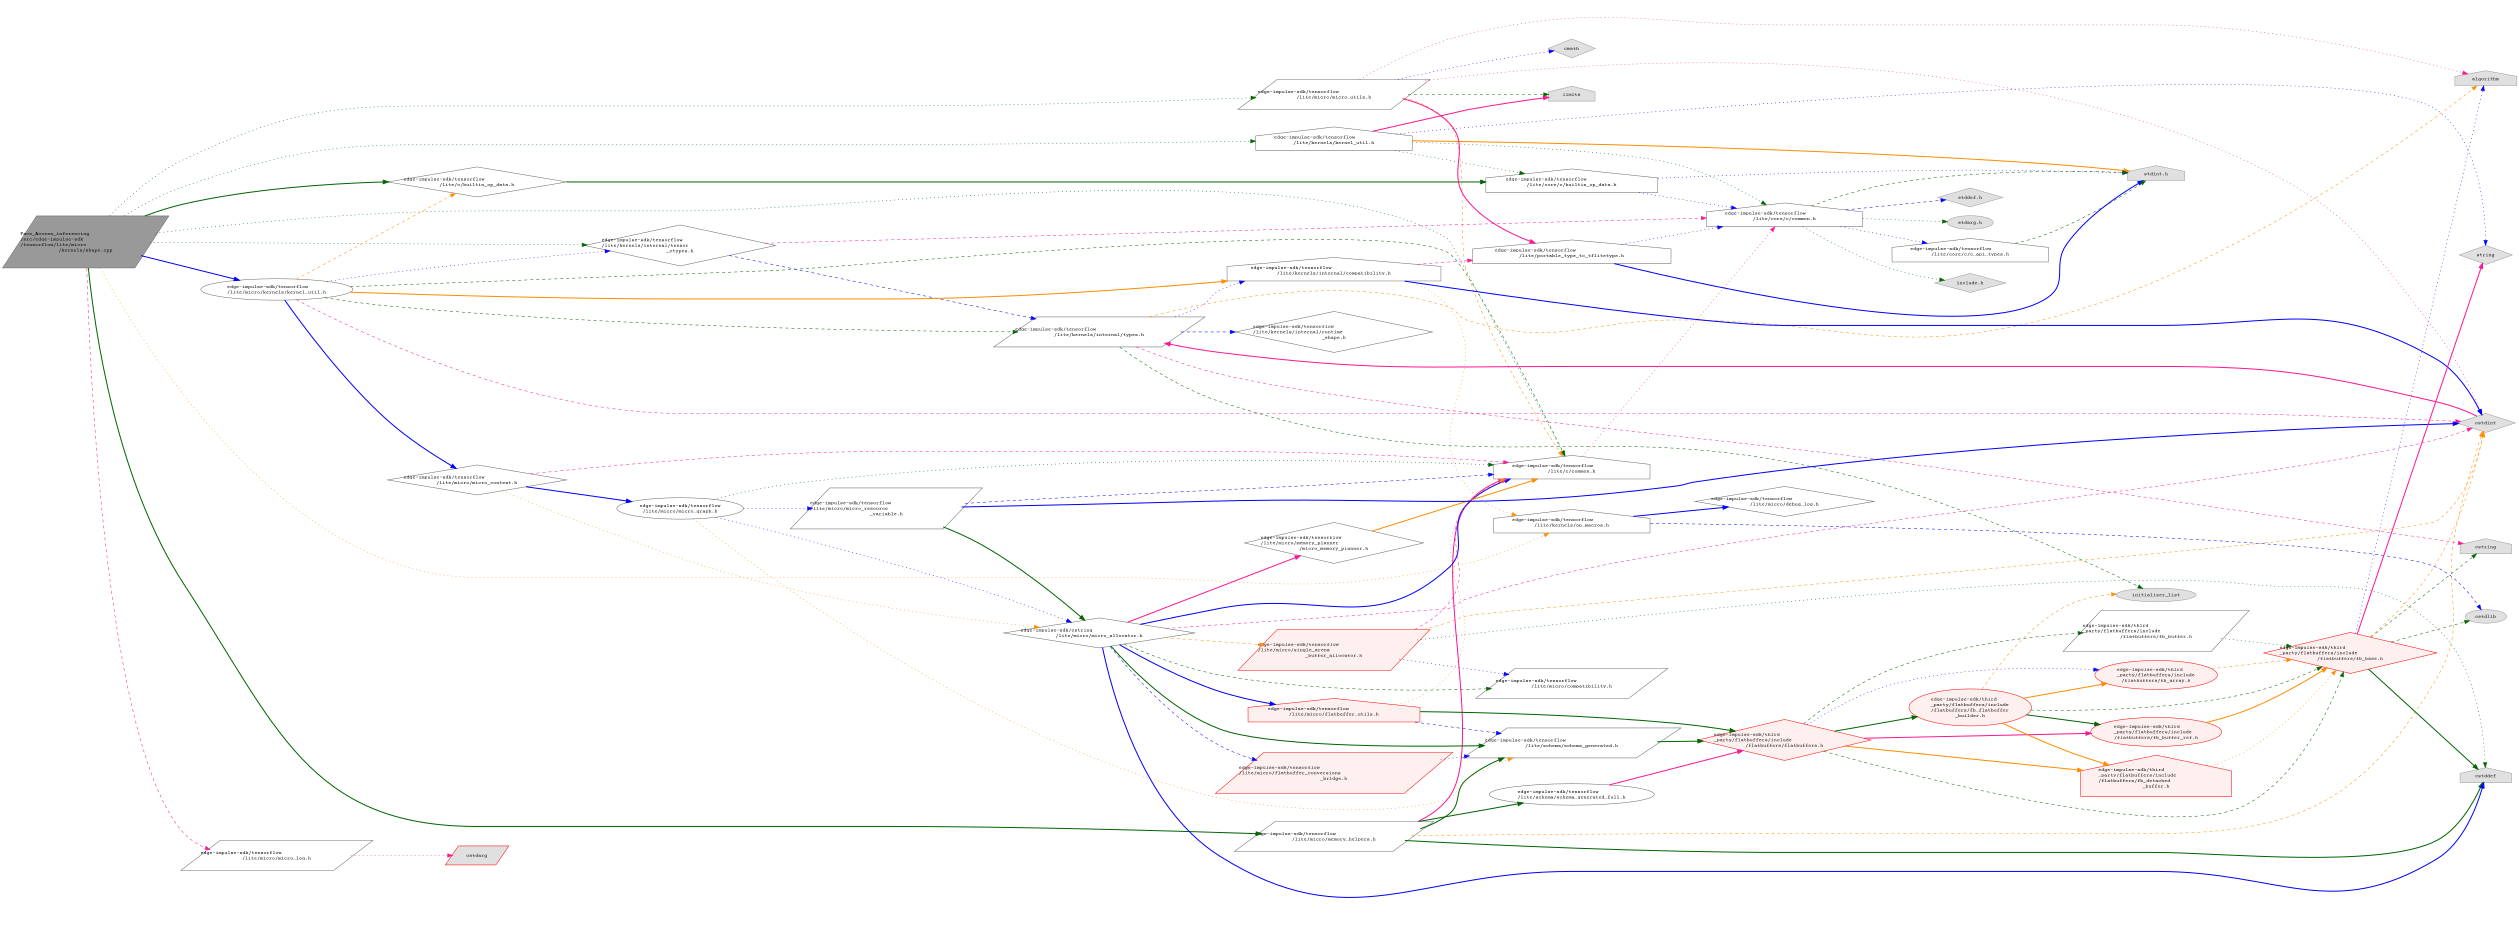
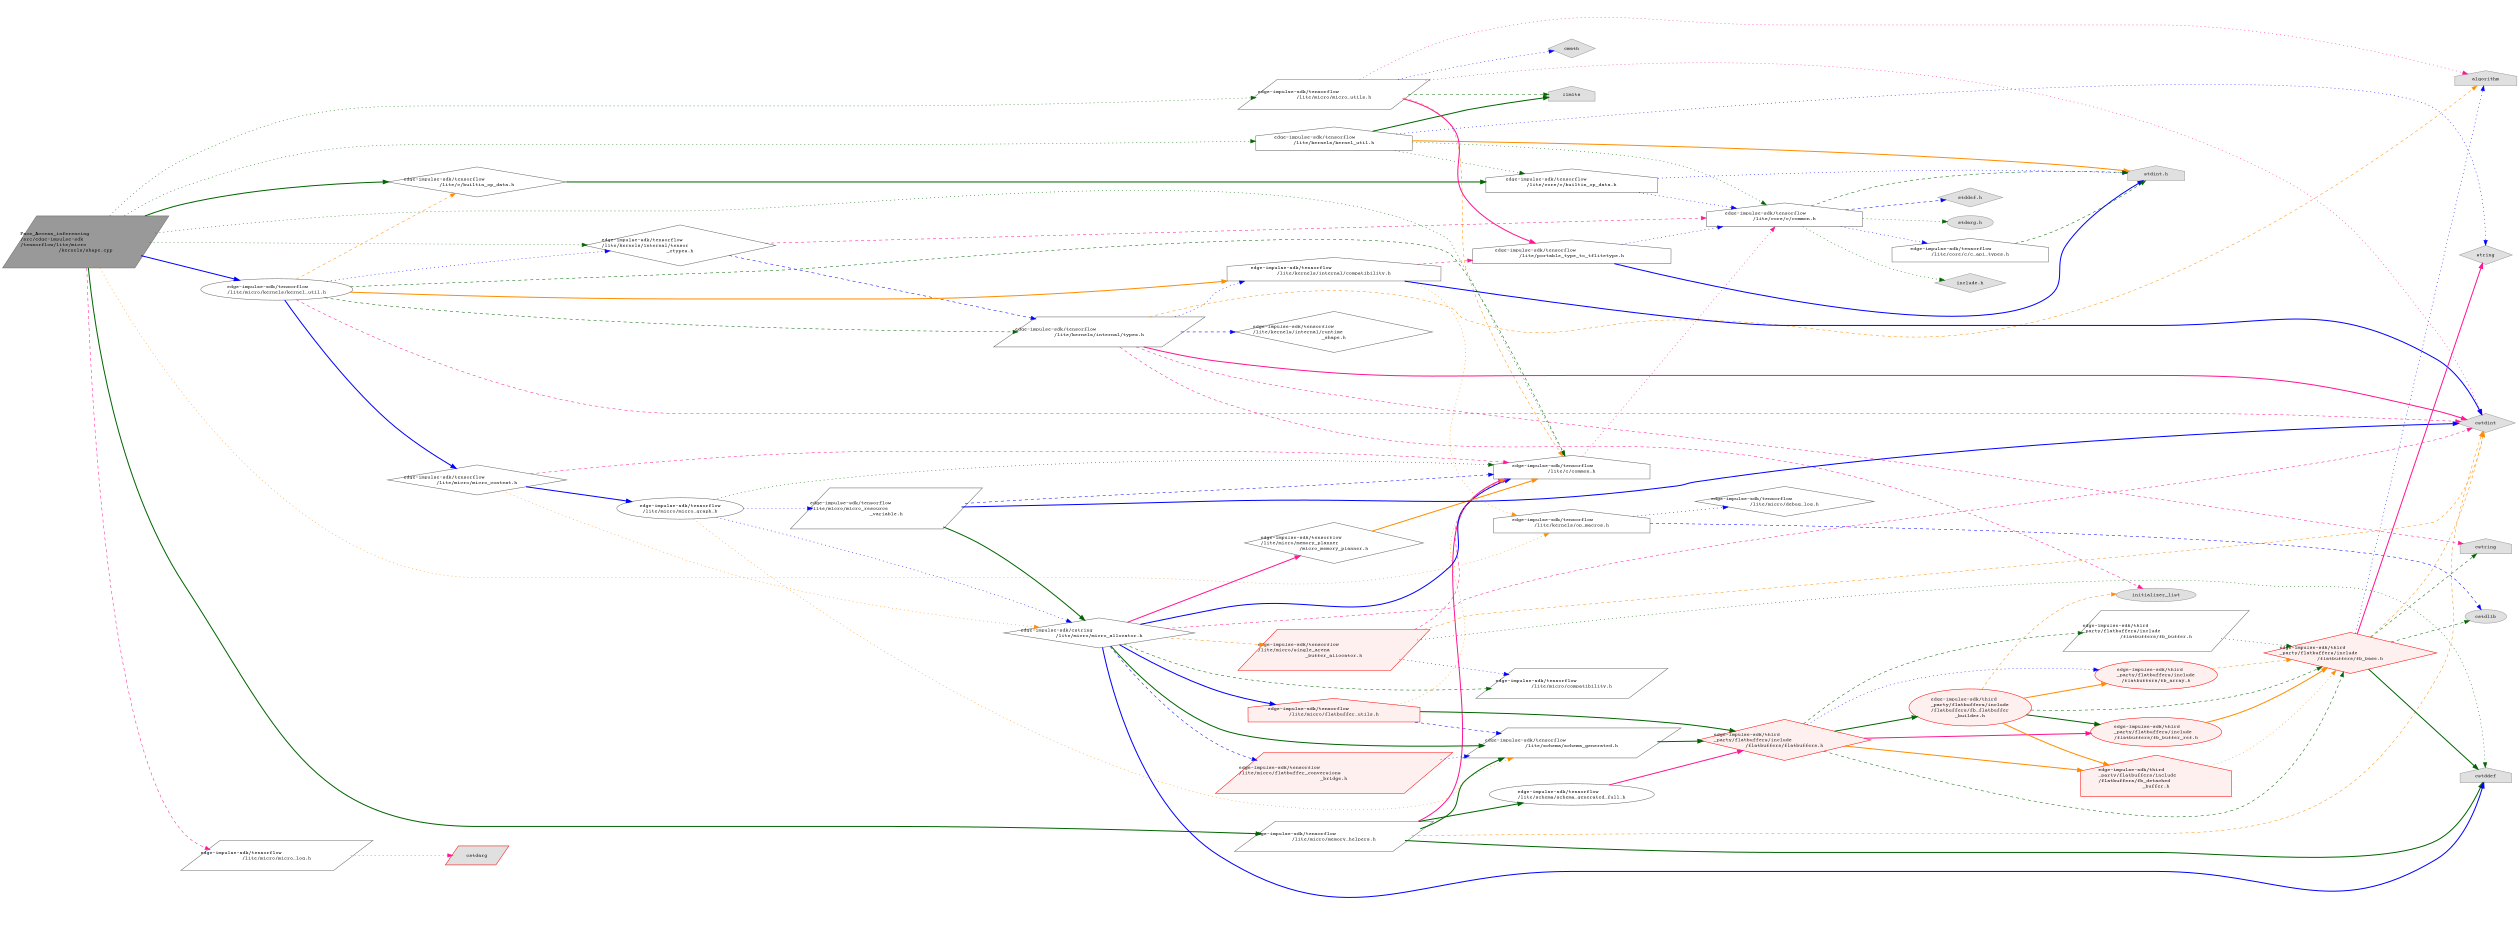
(1458, 112) -> (1458, 112)
(1826, 366) -> (1804, 375)
(1631, 447) -> (1631, 447)
(1678, 512) -> (1678, 512)
